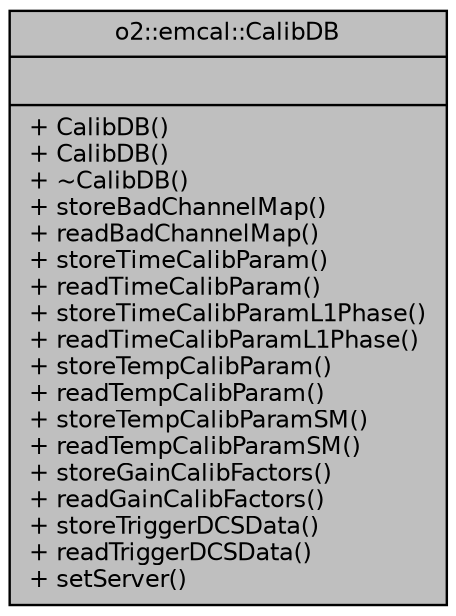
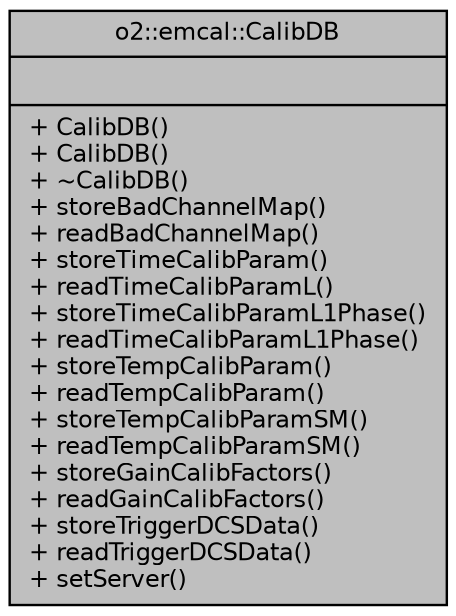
(175, 287) -> (182, 287)
